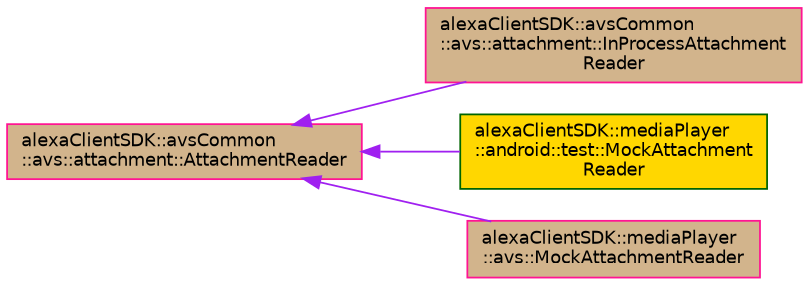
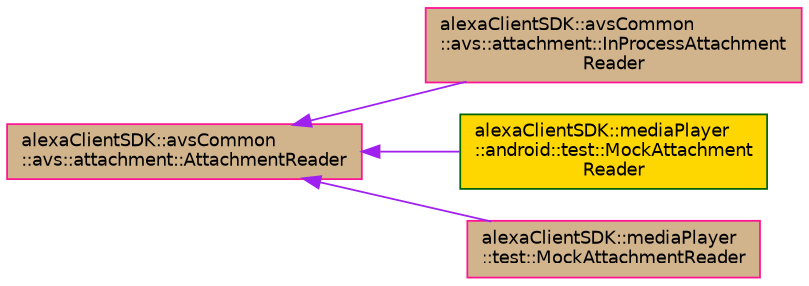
(614, 249) -> (614, 249)
